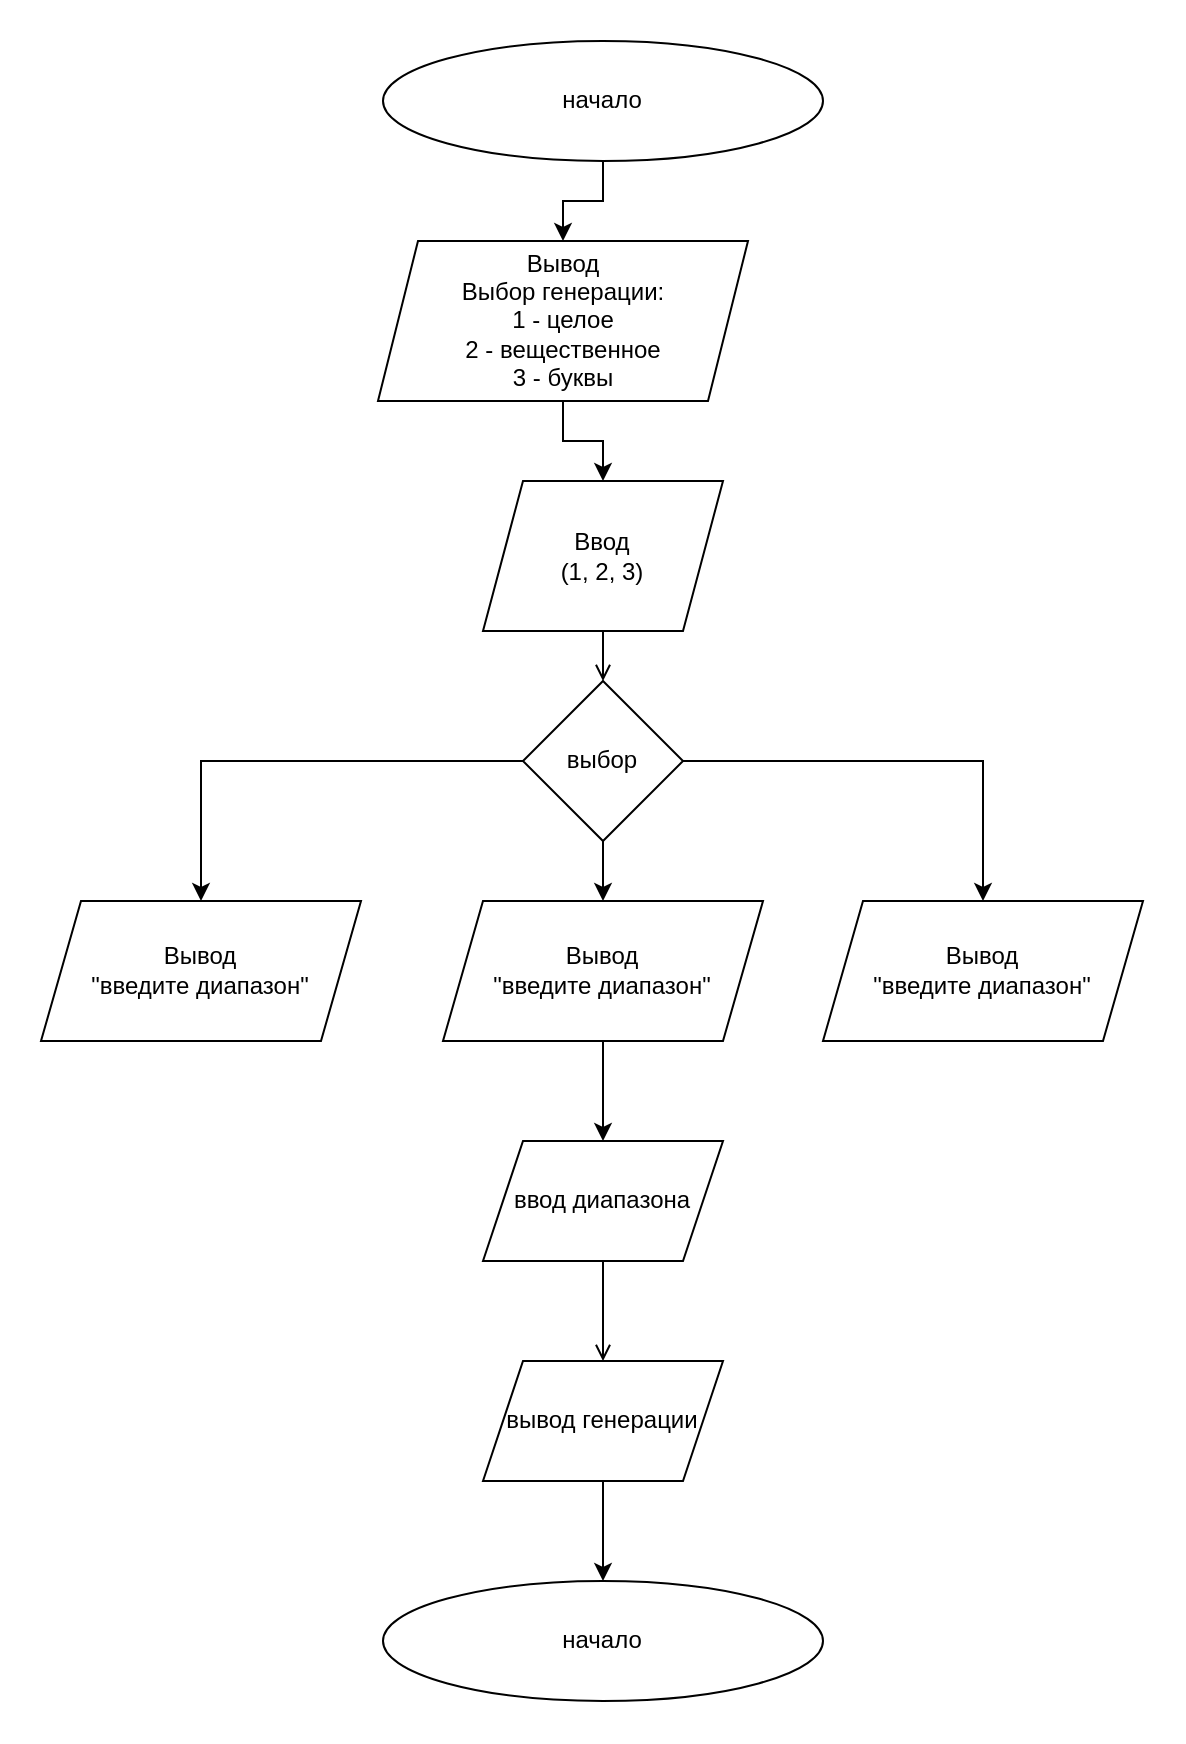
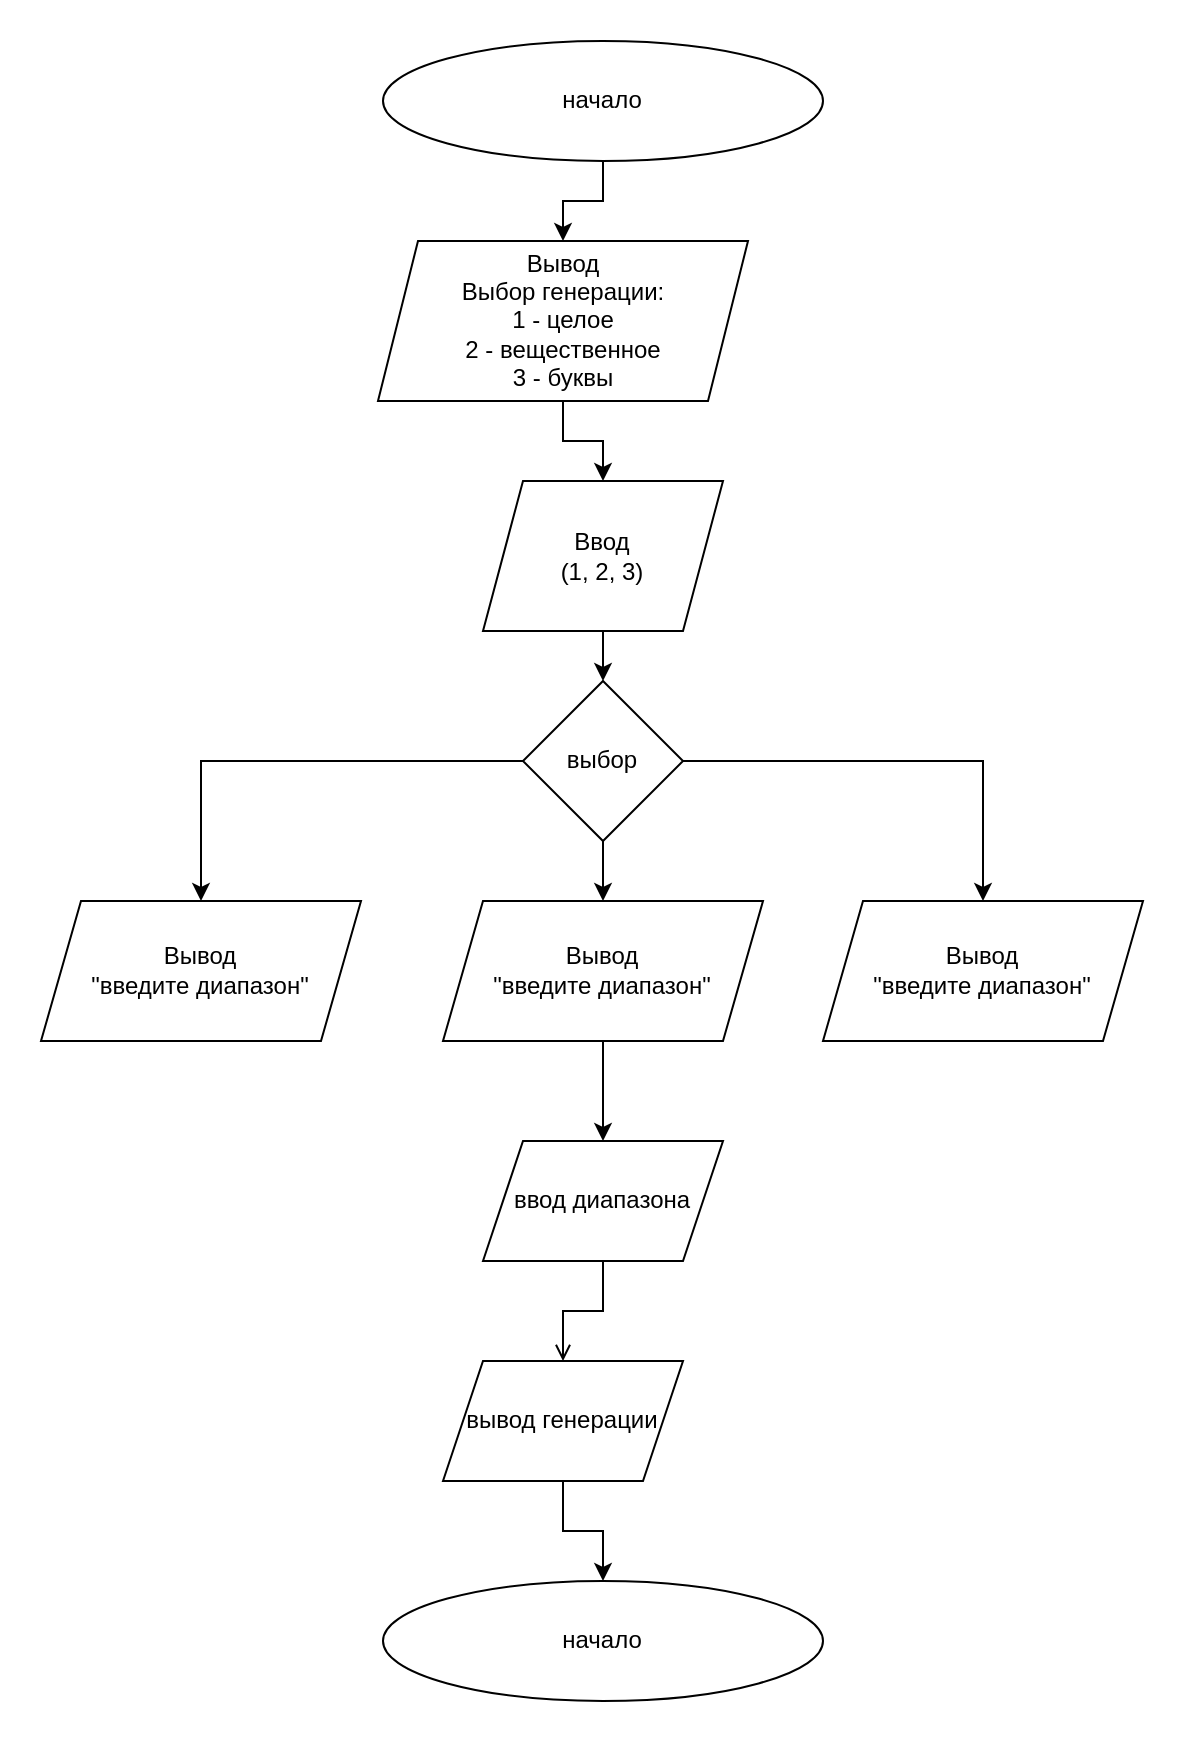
(603, 669) -> (603, 666)
(603, 1421) -> (563, 1421)
